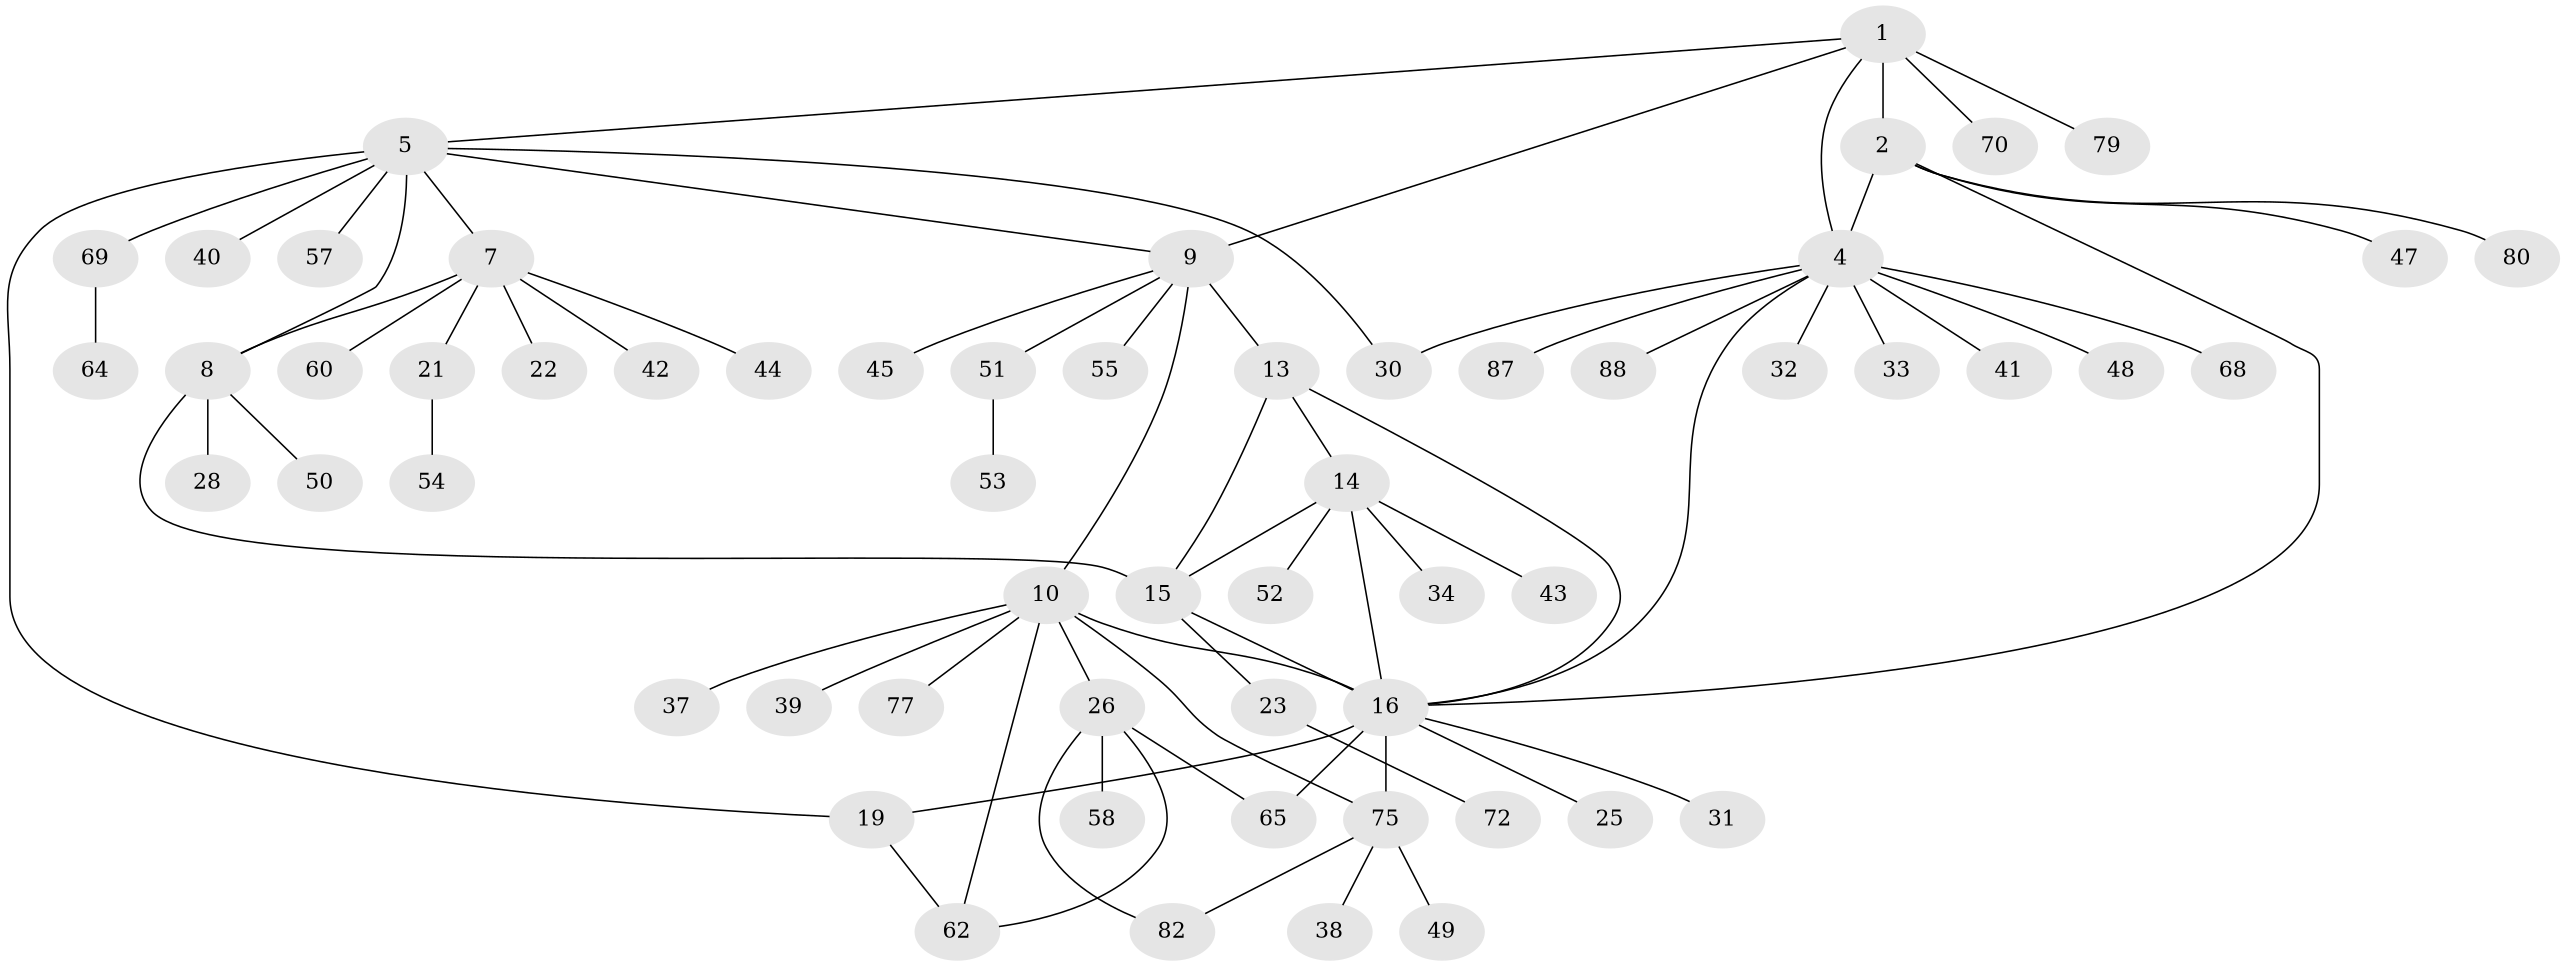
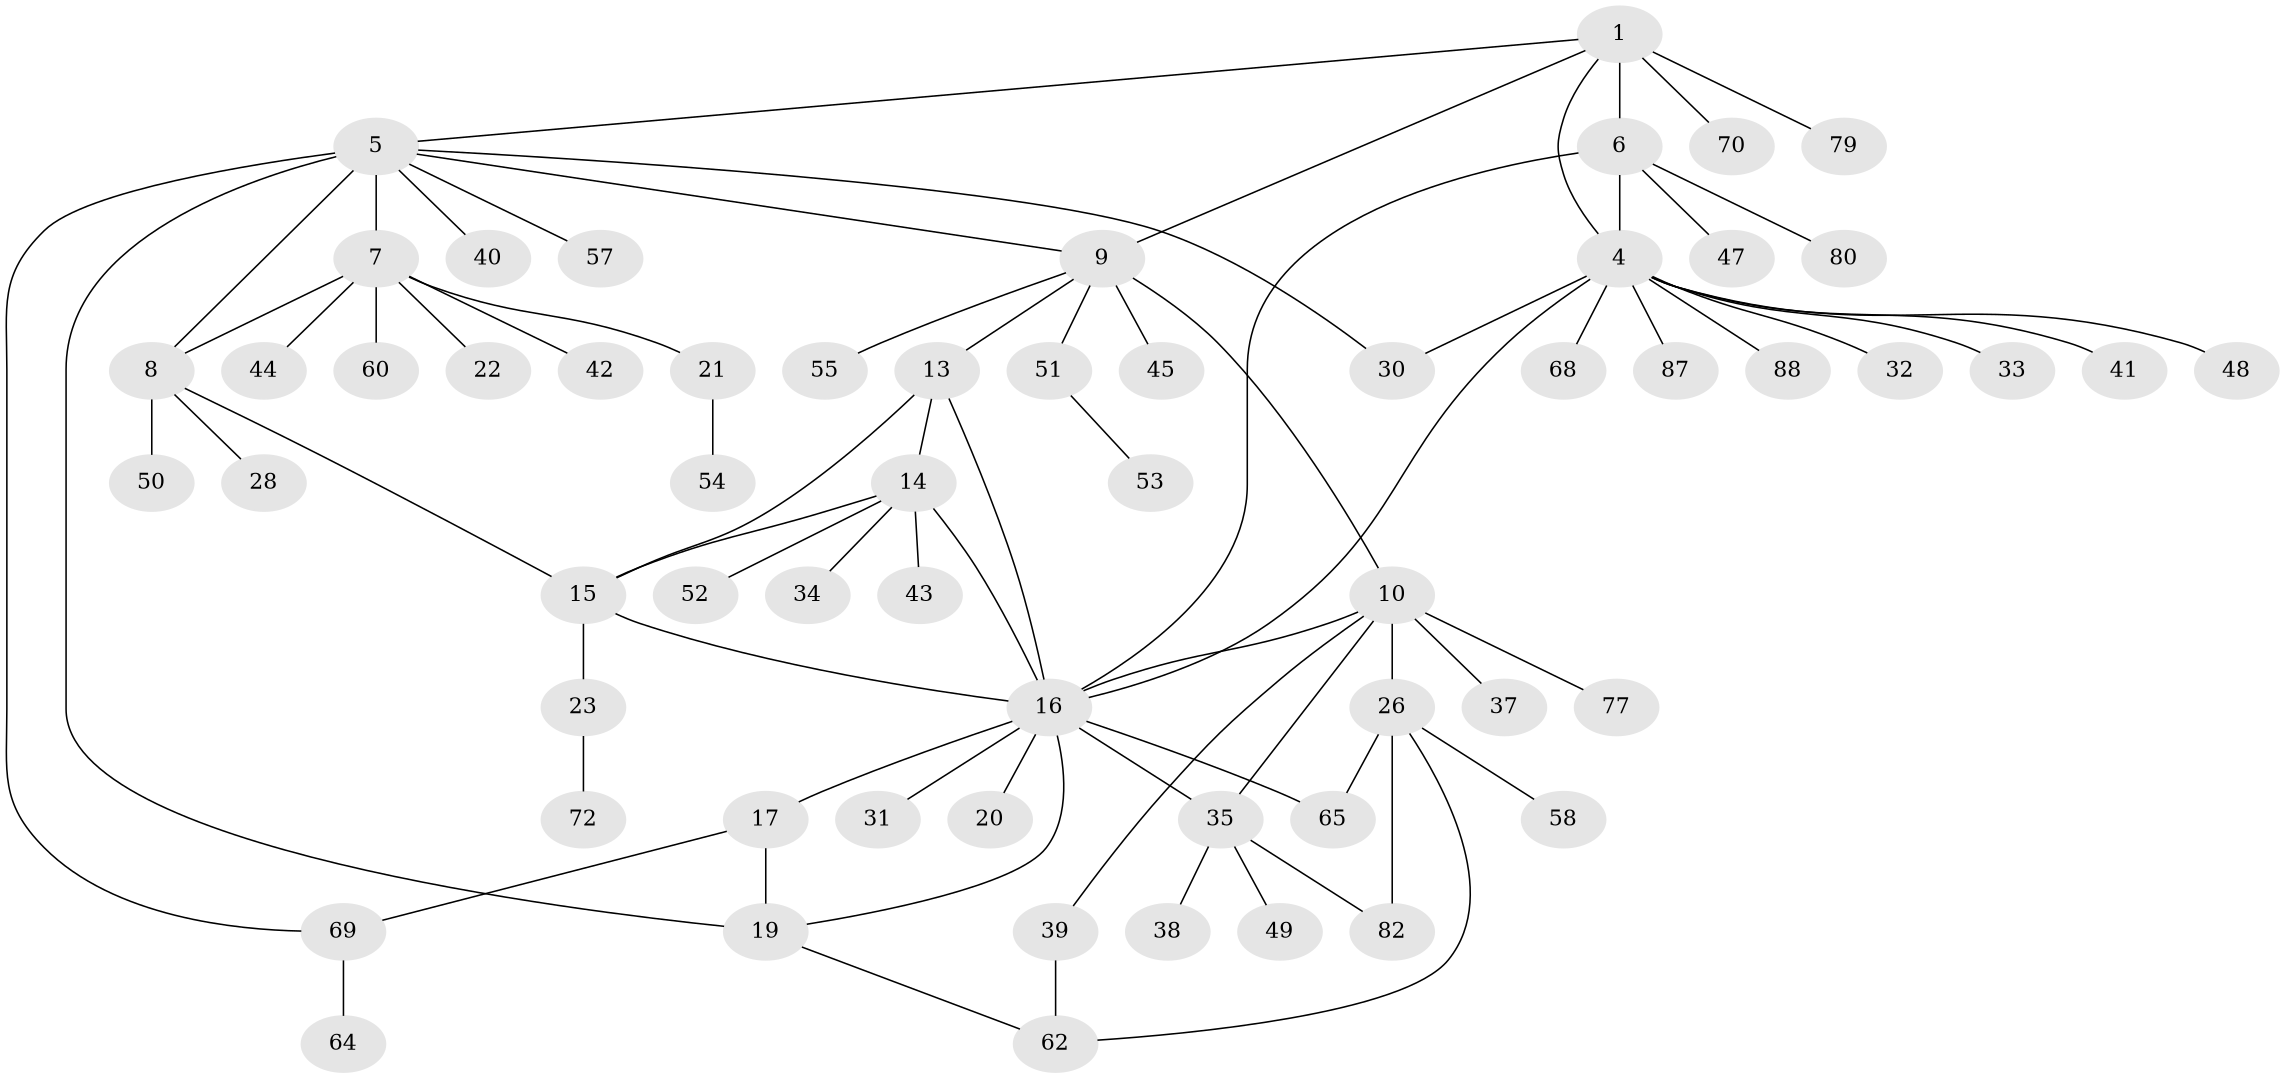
(1883, 146) -> (1620, 146)
(1002, 763) -> (1056, 988)
none -> (766, 820)
(1386, 820) -> (1221, 820)
(1610, 820) -> (990, 820)
